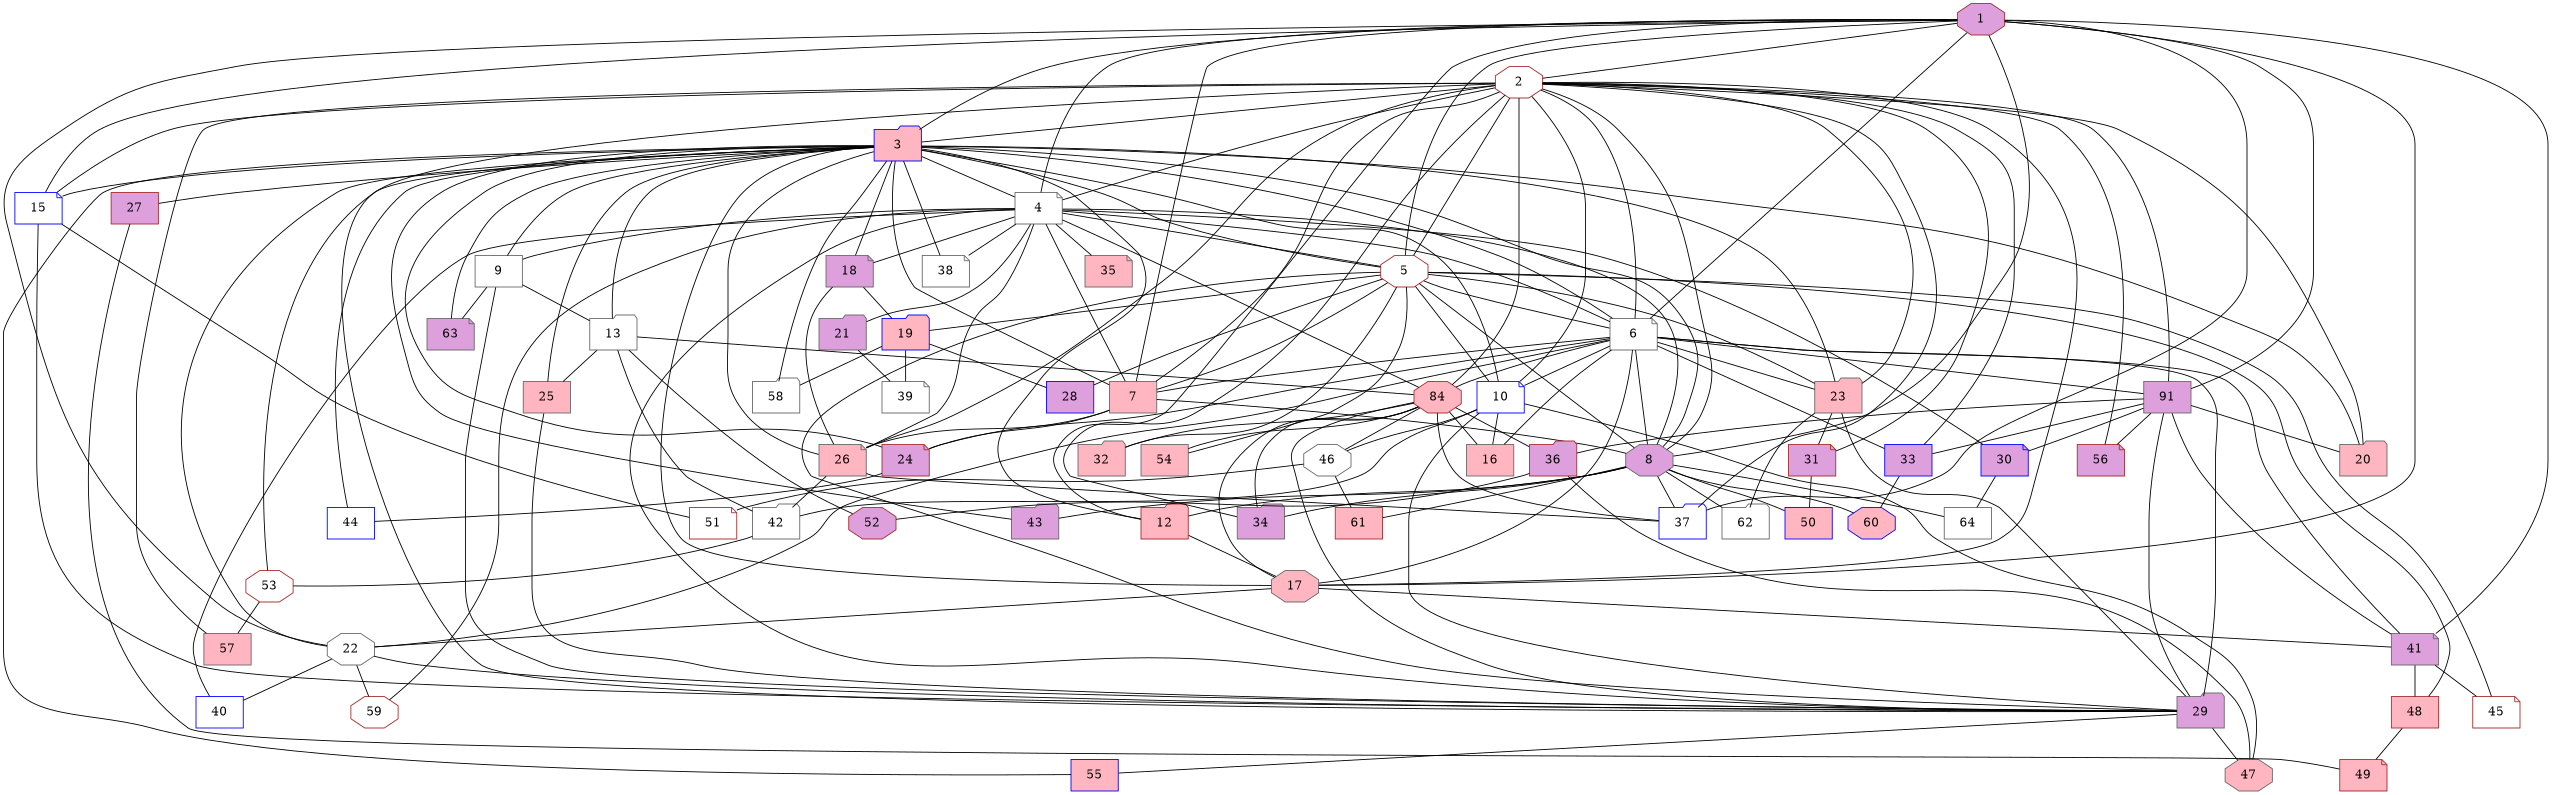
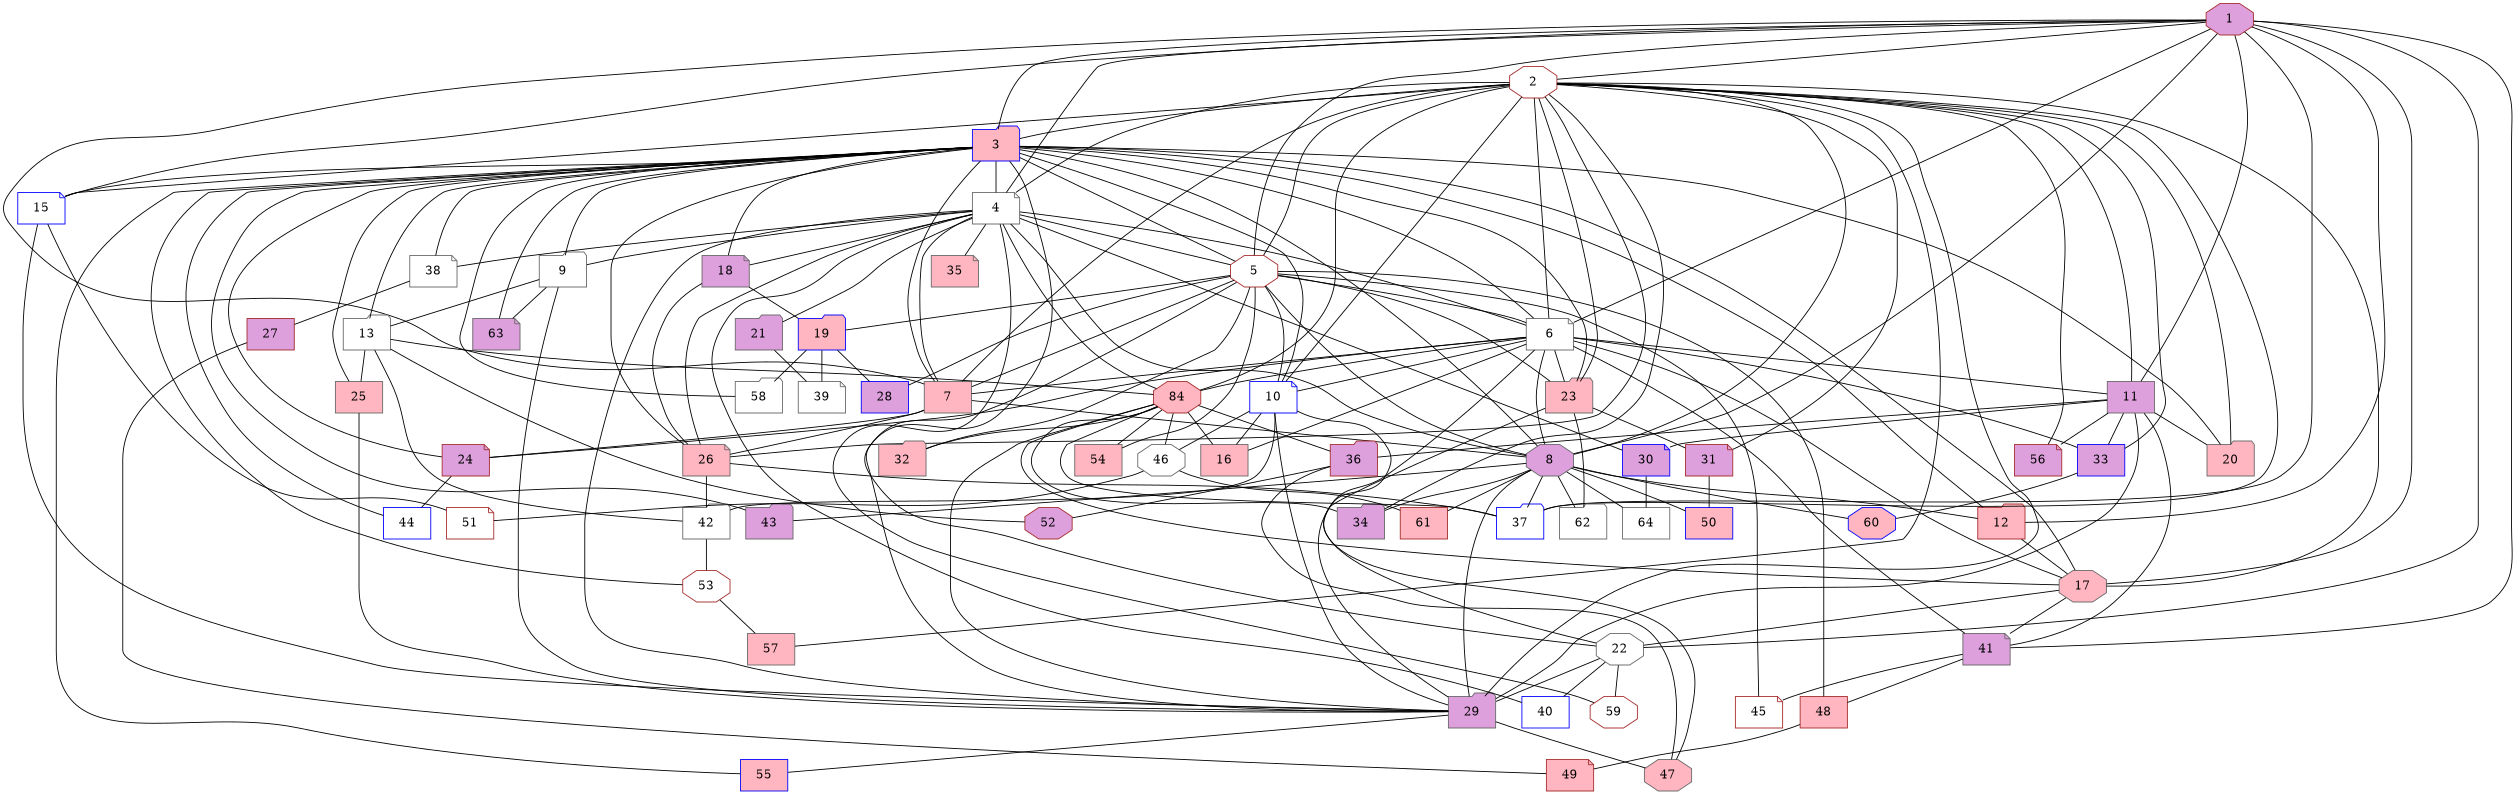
(355, 181) -> (355, 302)
(499, 271) -> (563, 271)
(2196, 380) -> (1468, 572)
(2167, 397) -> (2131, 397)
